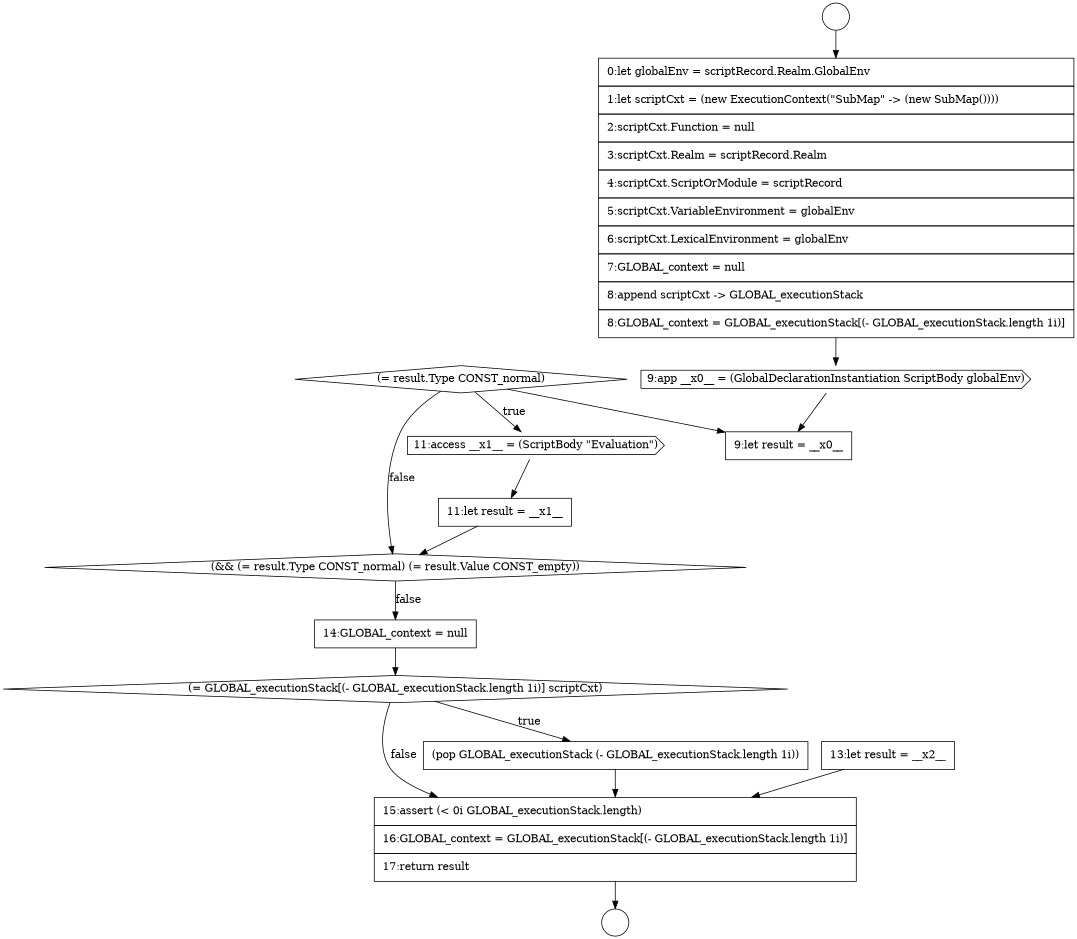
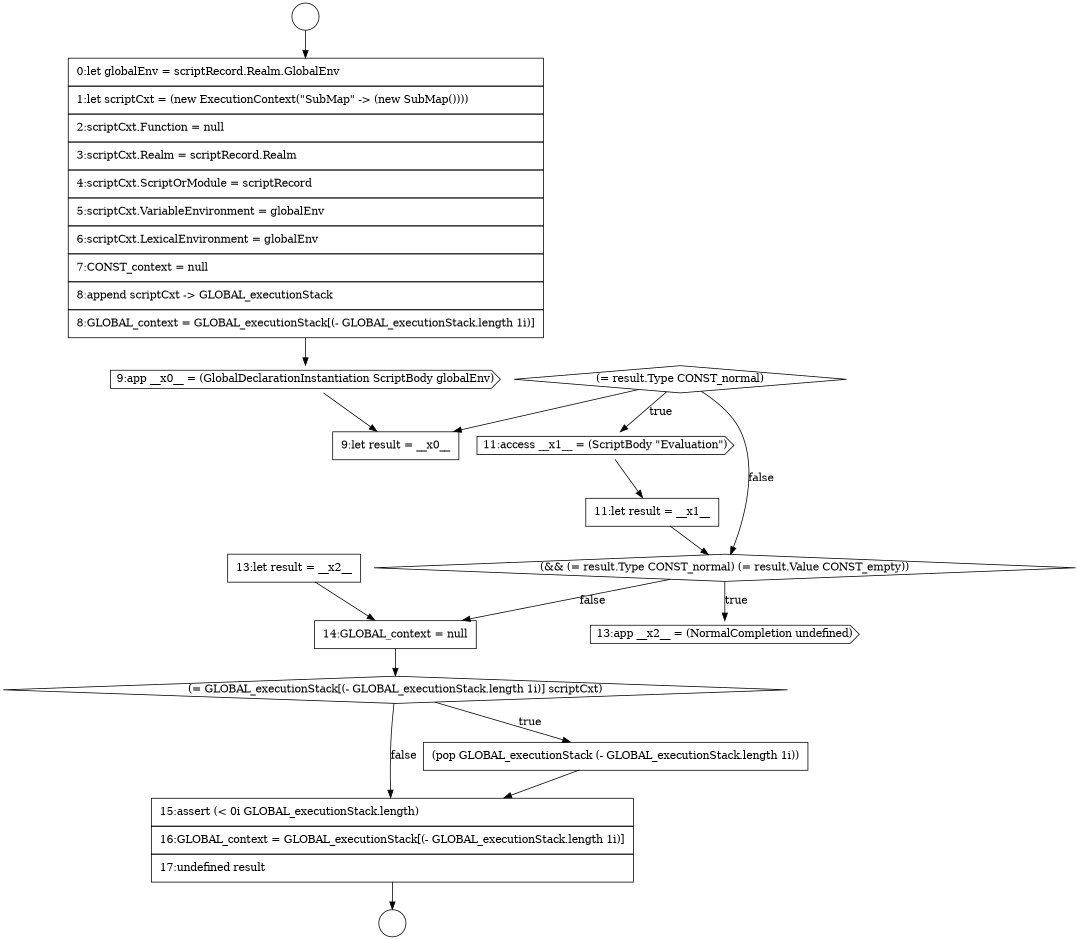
(676, 267) -> (143, 267)
none -> (725, 634)
(802, 782) -> (342, 599)
(426, 867) -> (213, 868)
